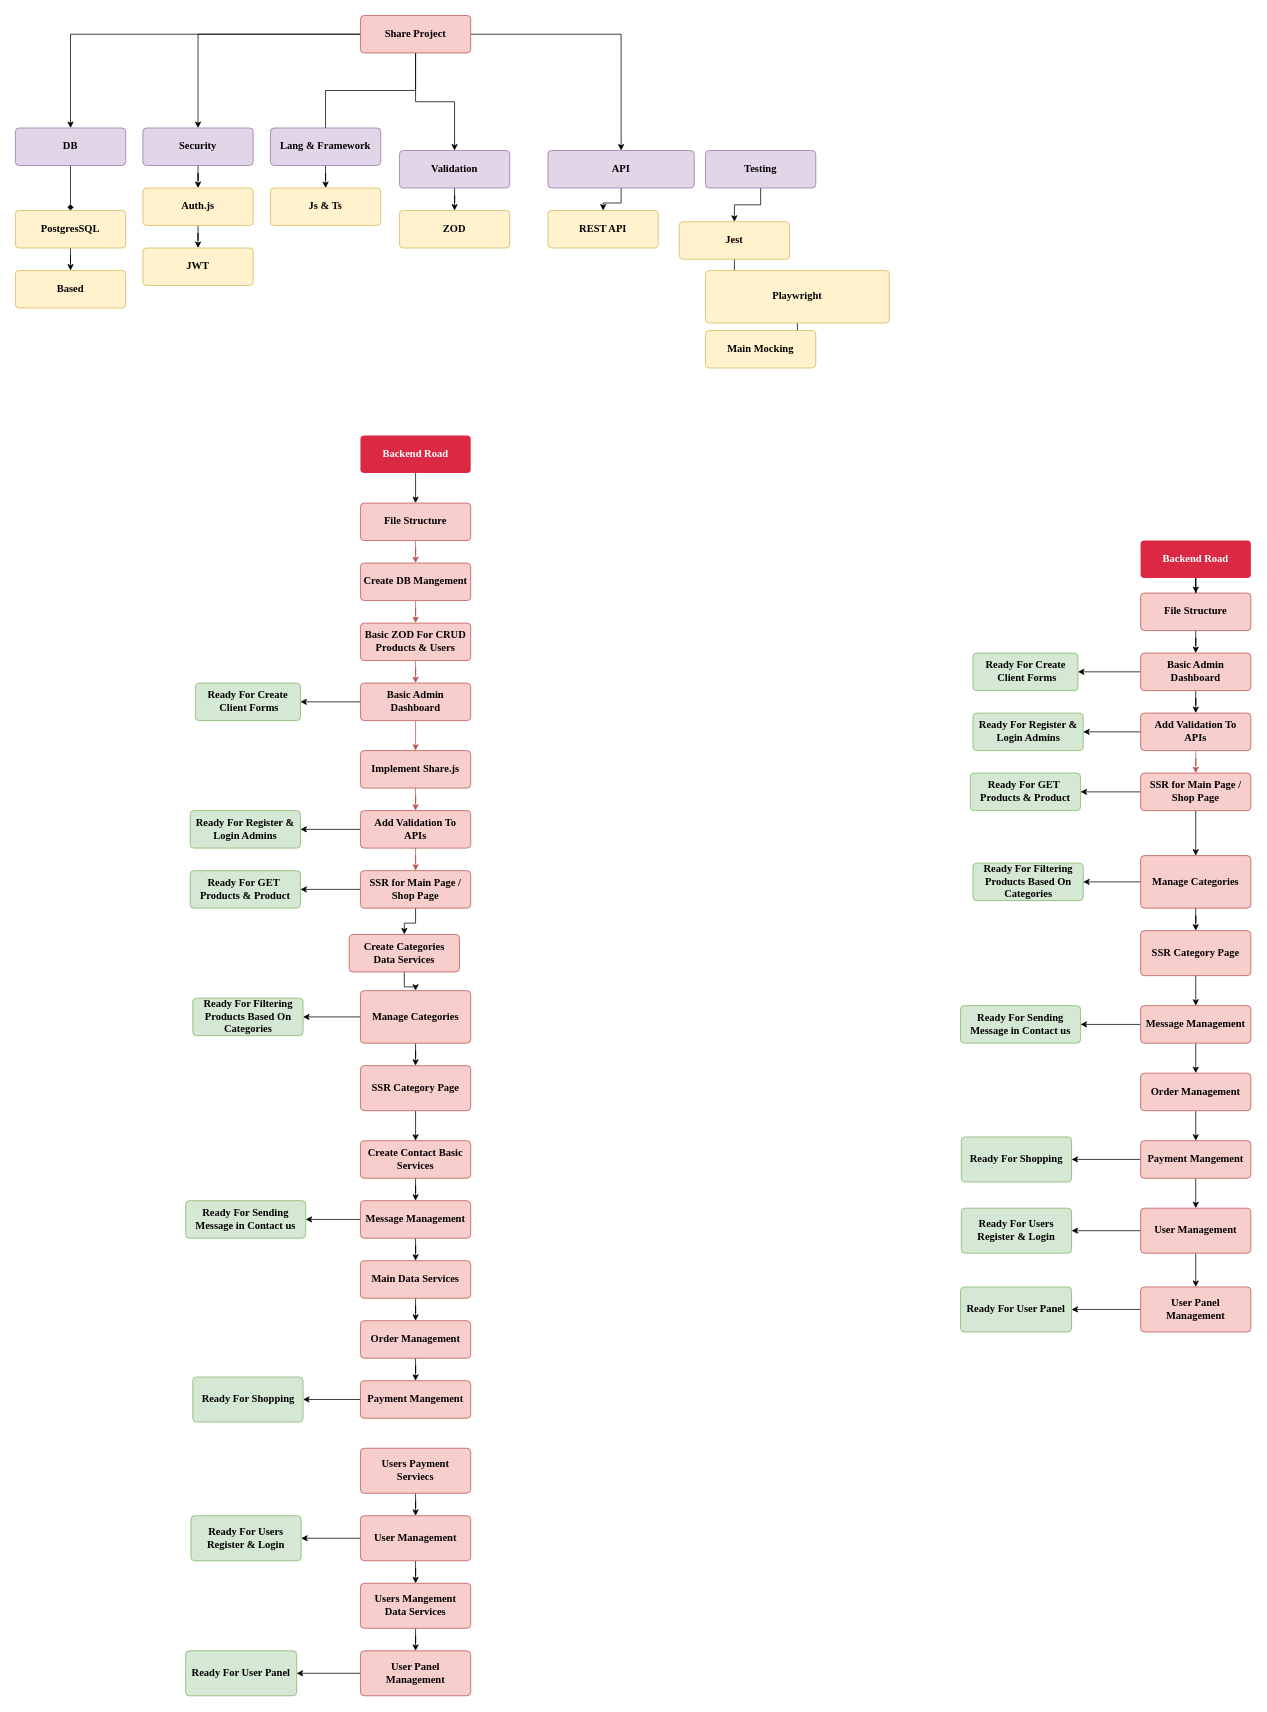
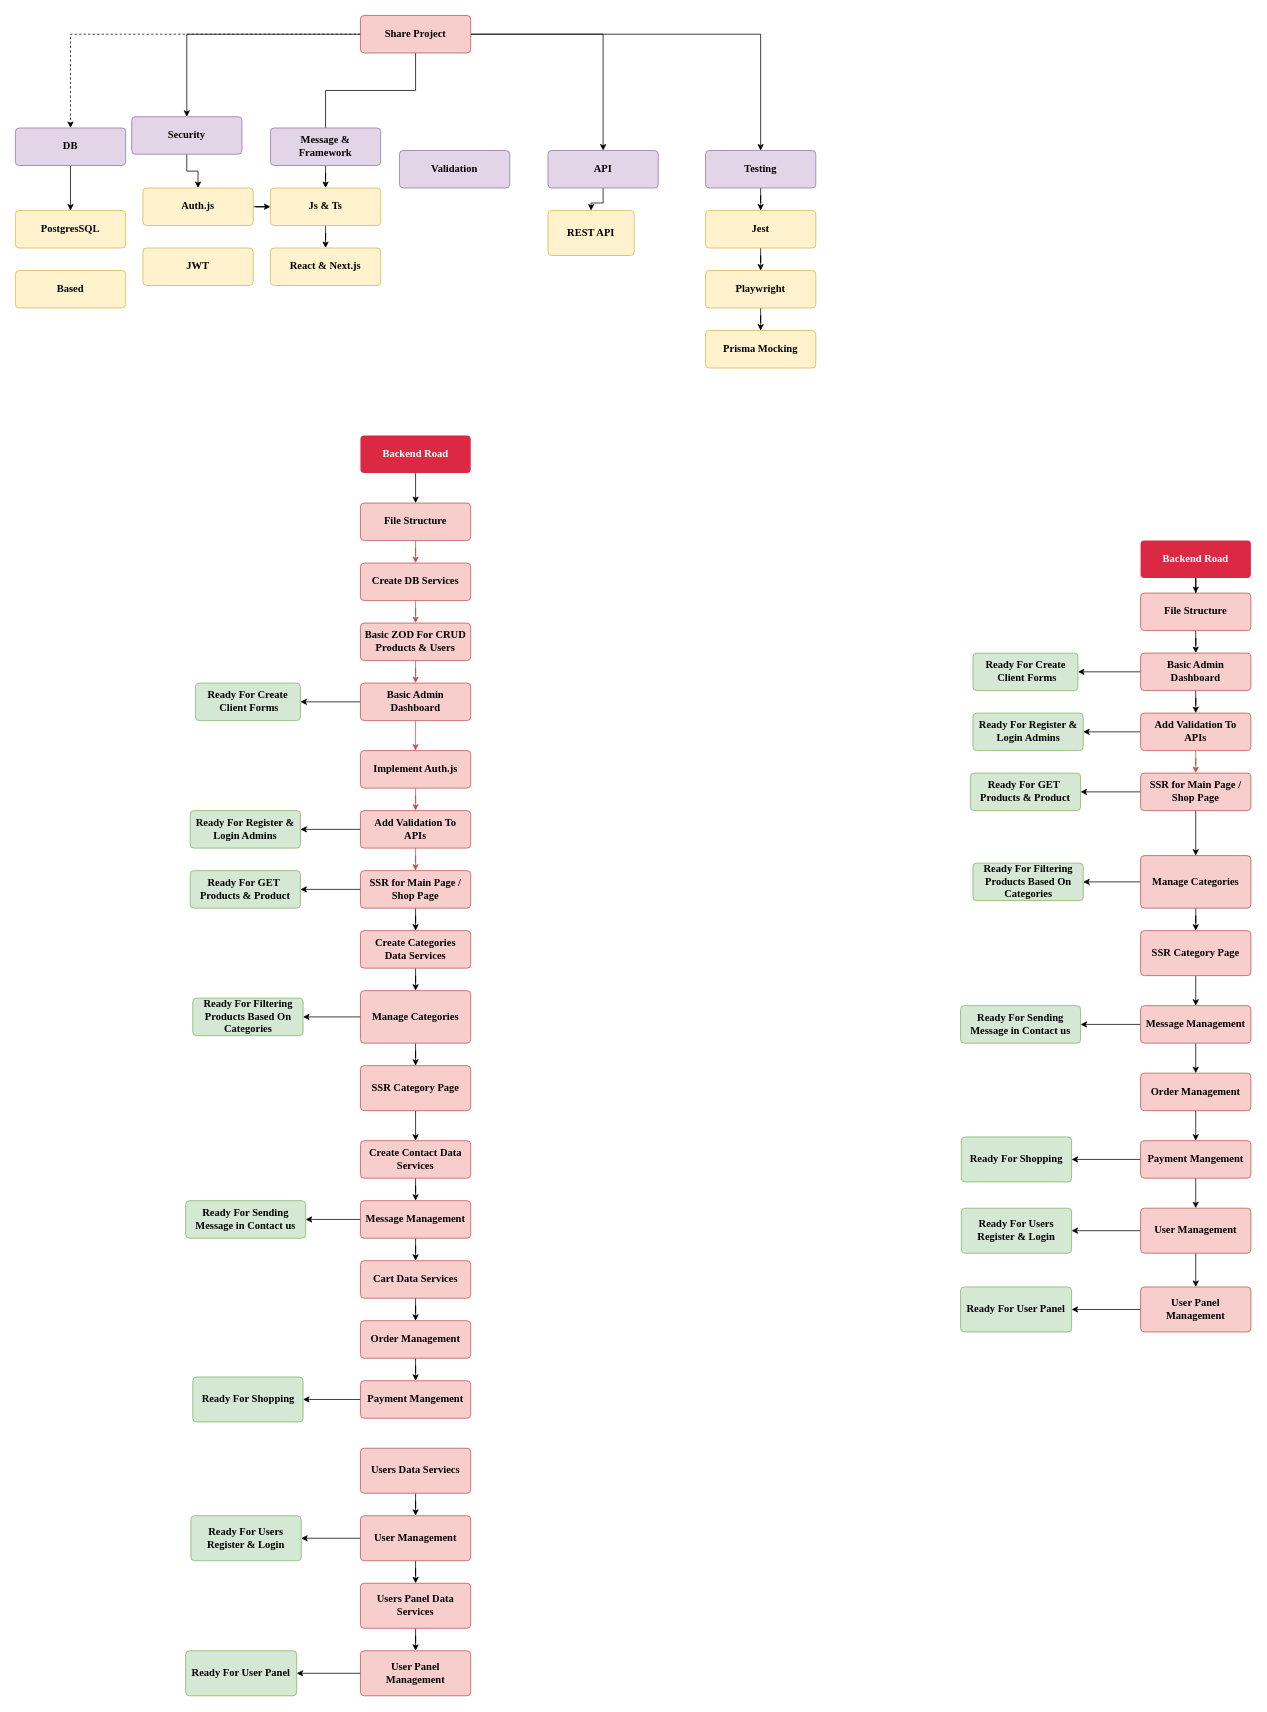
(84, 34) -> (84, 34)
none -> (747, 34)
(452, 102) -> none
(198, 147) -> (187, 135)
(326, 147) -> (326, 147)
(621, 169) -> (603, 169)
(455, 202) -> none
(71, 203) -> (71, 204)
(455, 229) -> none
(603, 229) -> (591, 233)
(198, 236) -> (265, 207)
none -> (326, 239)
(734, 240) -> (761, 229)
(71, 262) -> none
none -> (326, 267)
(797, 297) -> (761, 289)
(761, 349) -> (761, 349)
(416, 582) -> (416, 582)
(416, 769) -> (416, 769)
(404, 953) -> (416, 949)
(416, 1159) -> (416, 1159)
(416, 1279) -> (416, 1279)
(416, 1470) -> (416, 1470)
(416, 1605) -> (416, 1605)
